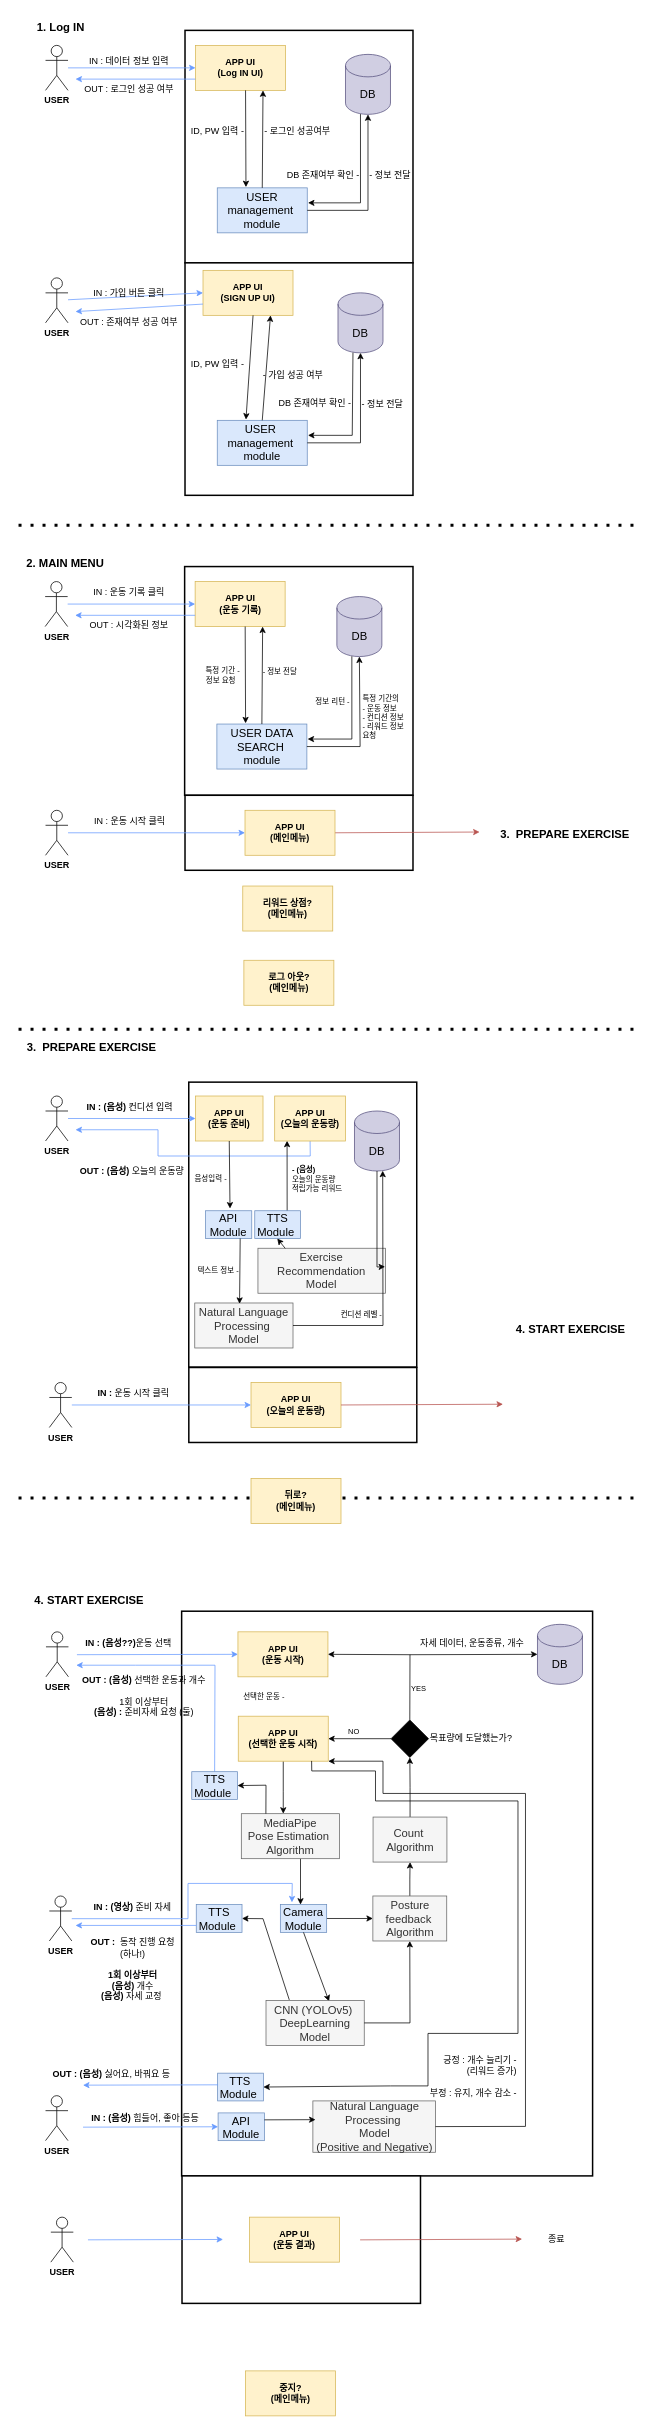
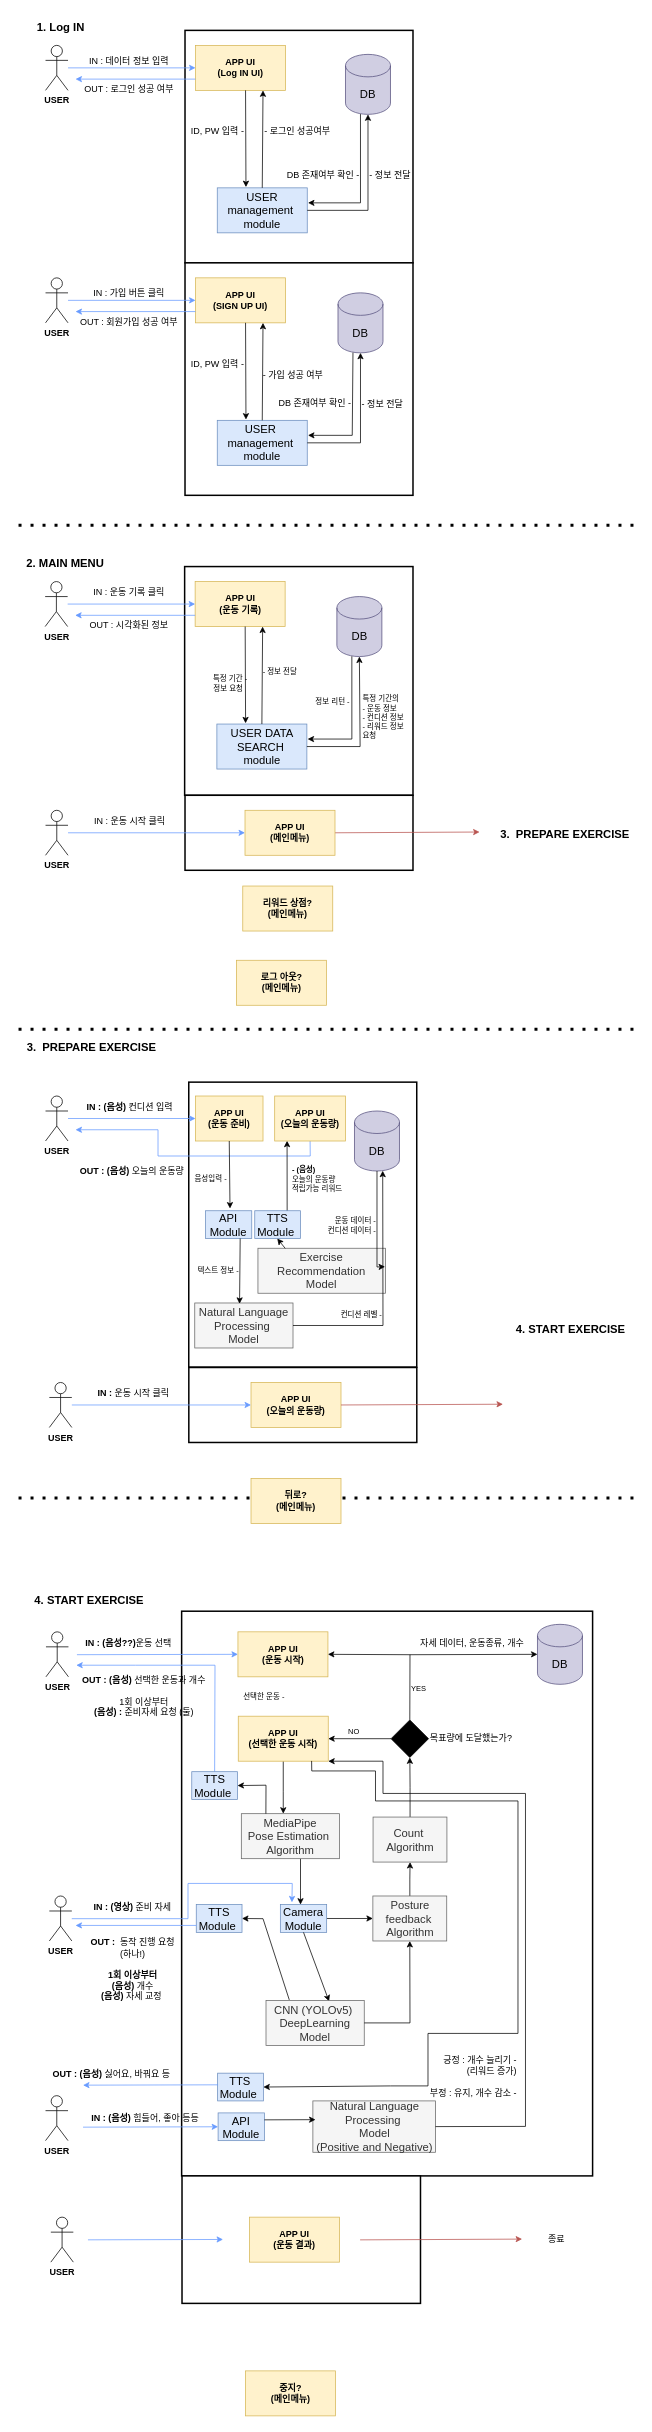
(248, 293) -> (240, 300)
(129, 322) -> (129, 322)
(222, 675) -> (230, 683)
(289, 983) -> (281, 983)
none -> (343, 1225)
